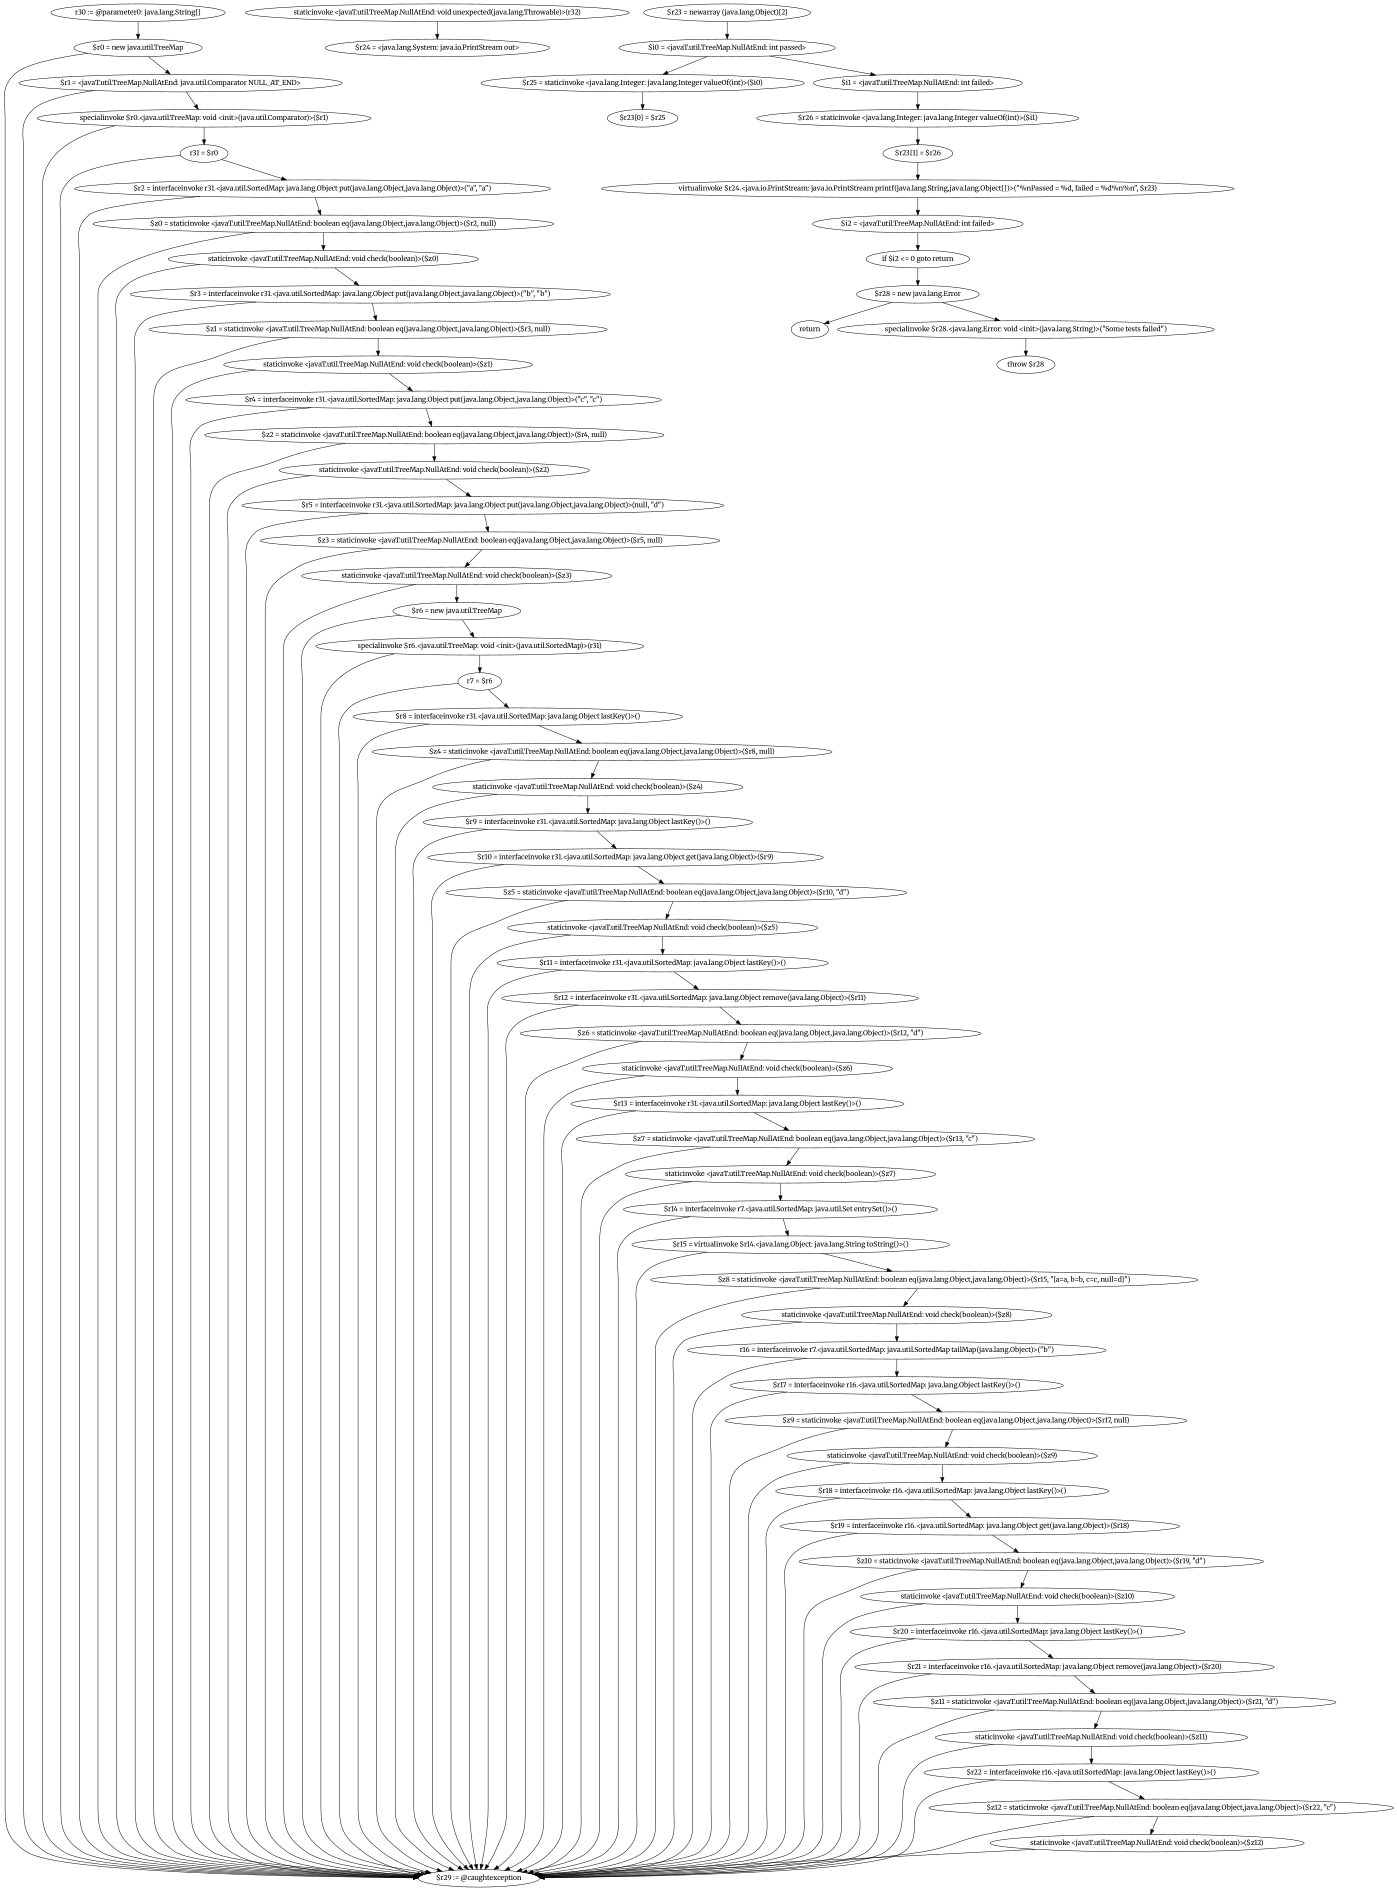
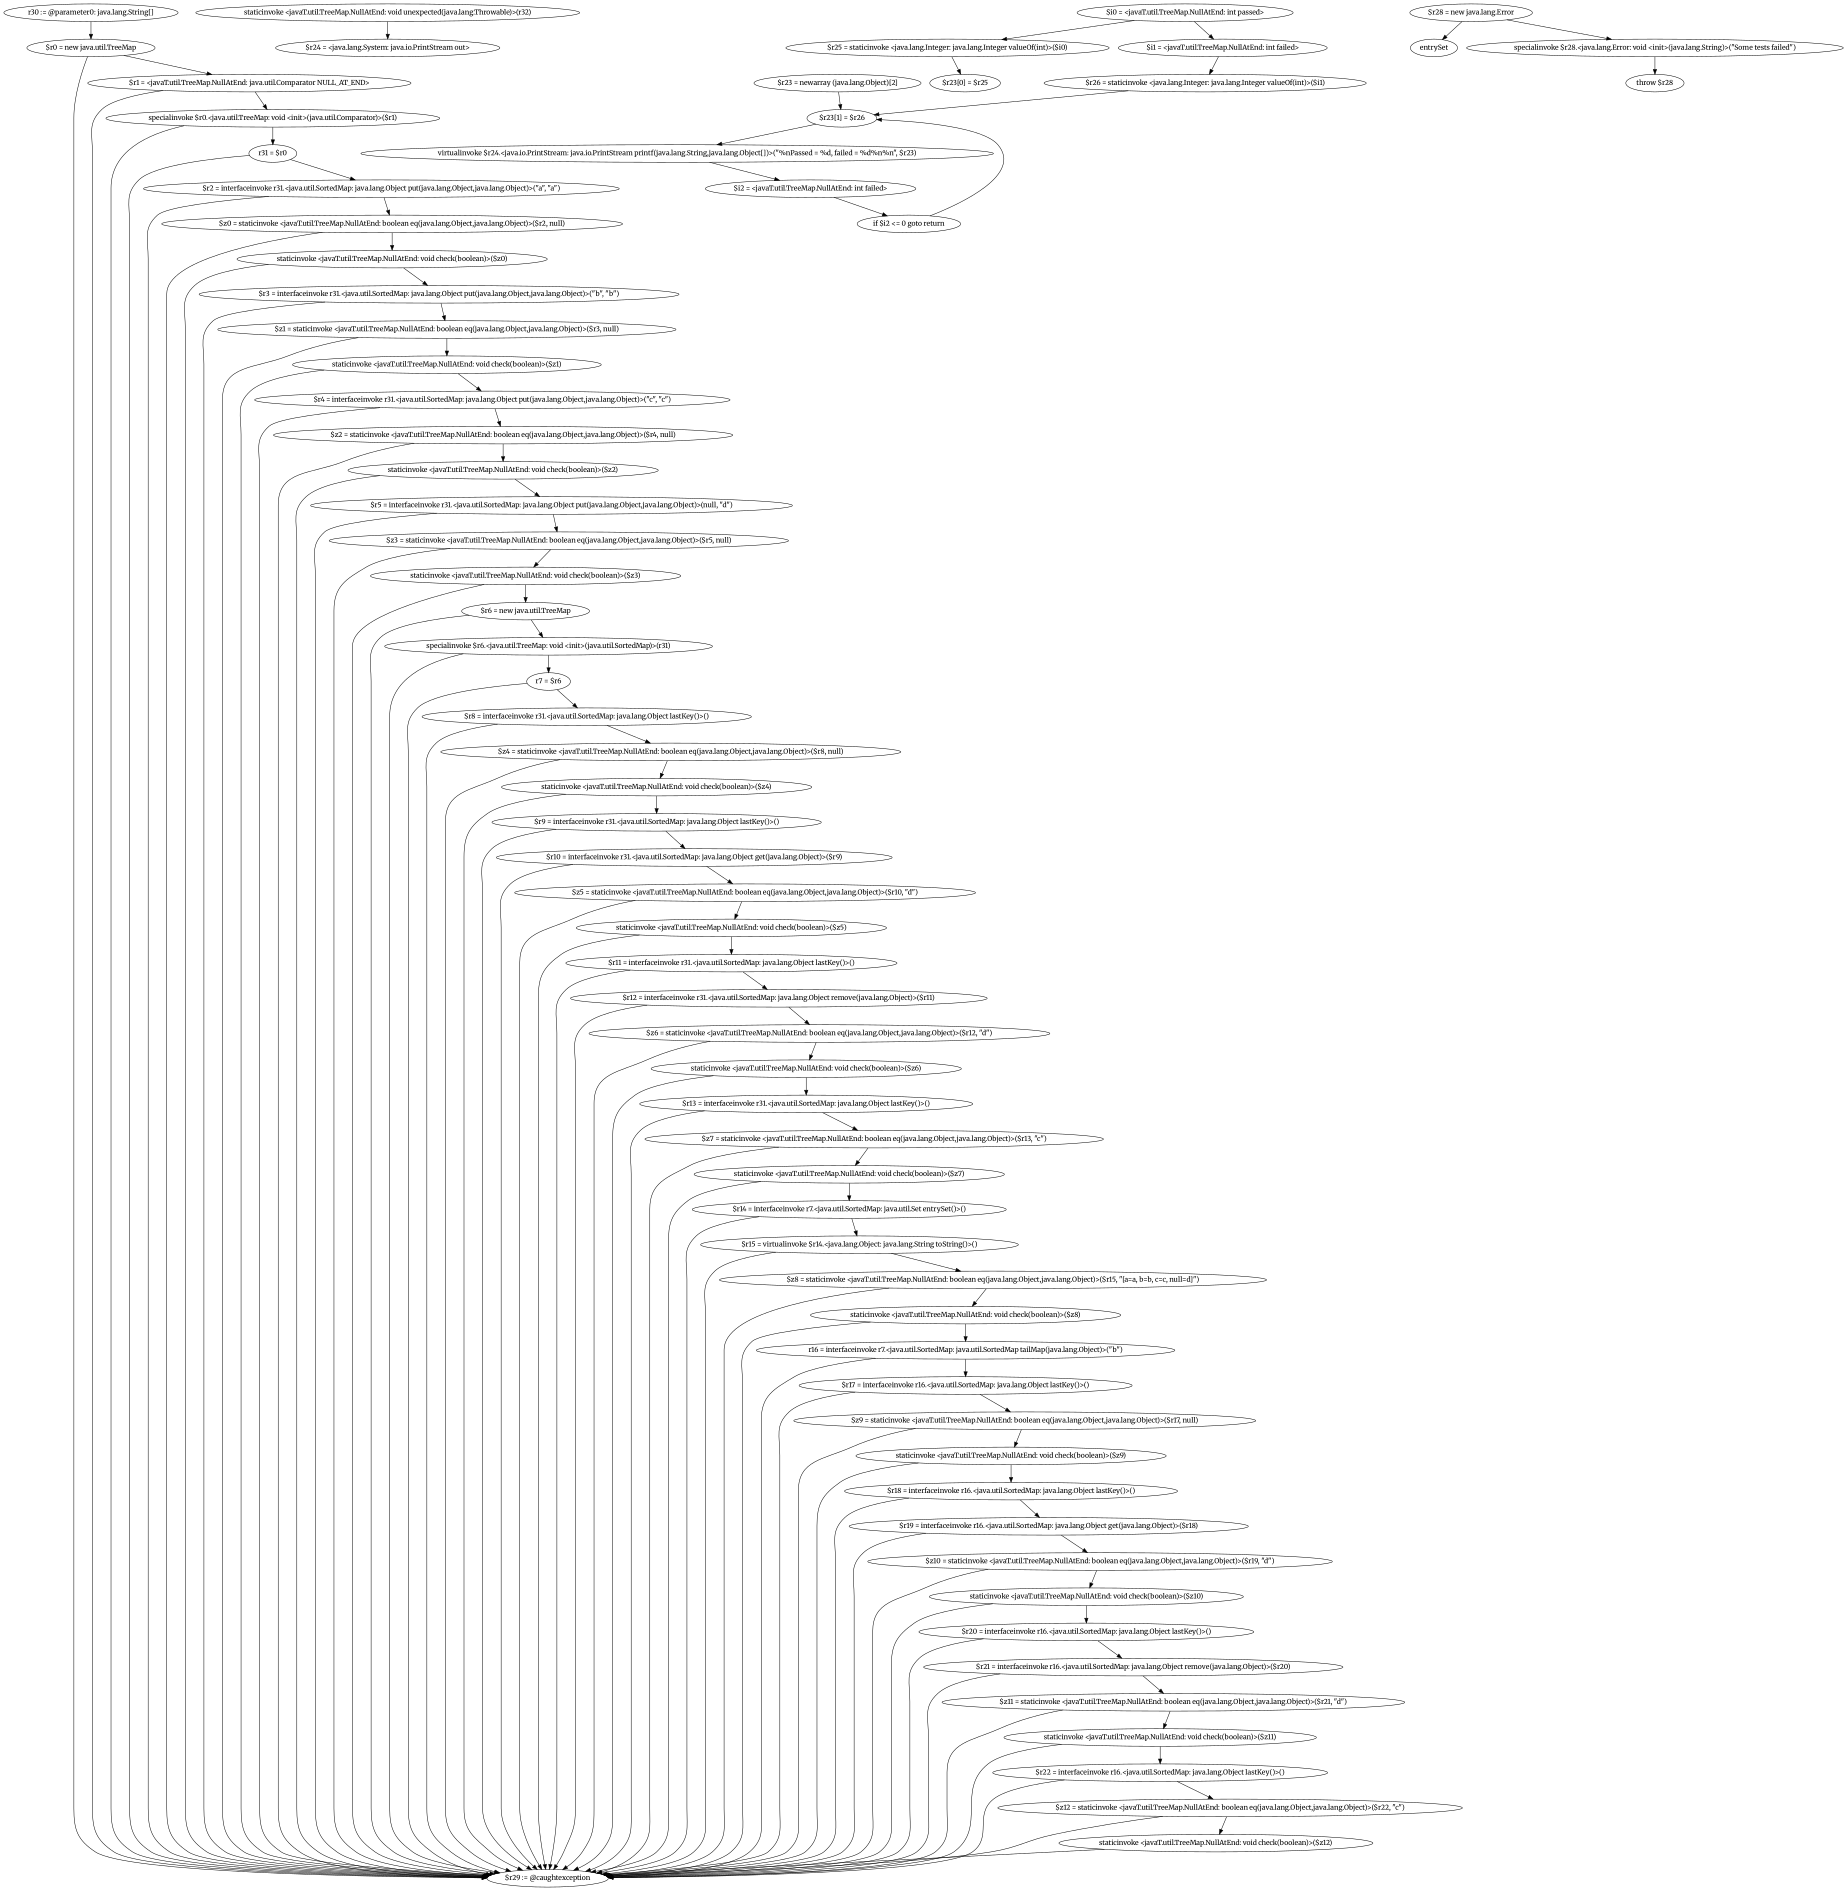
(727, 28) -> (839, 98)
(918, 274) -> (995, 142)
(810, 330) -> (1434, 48)
